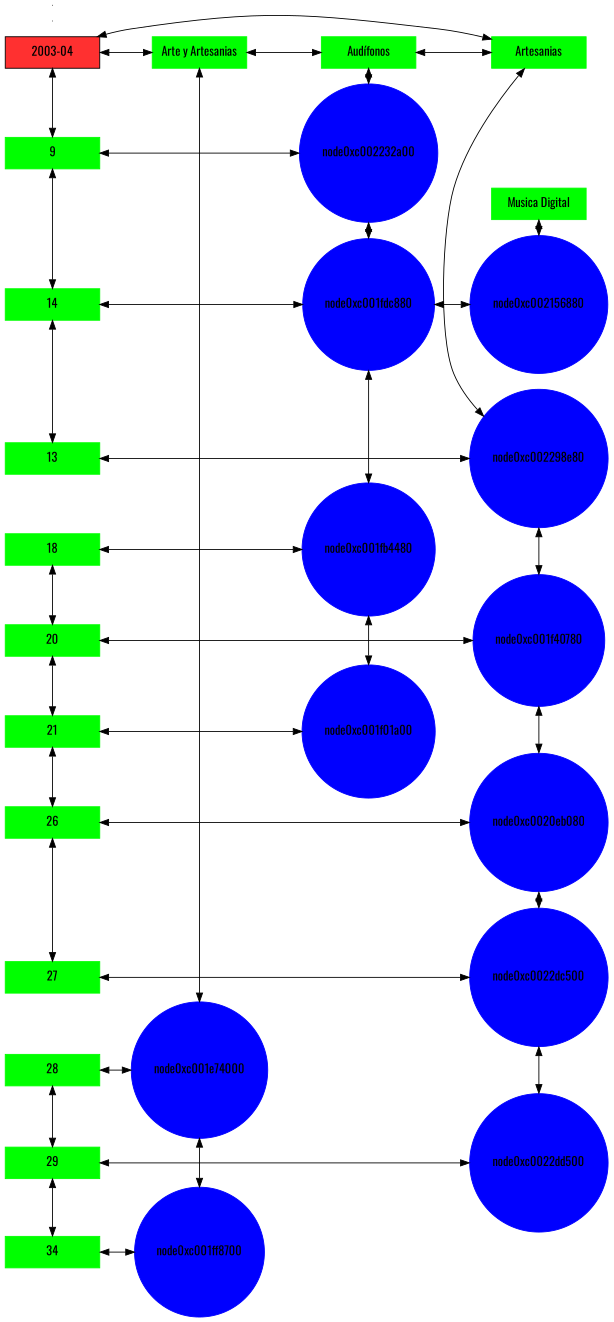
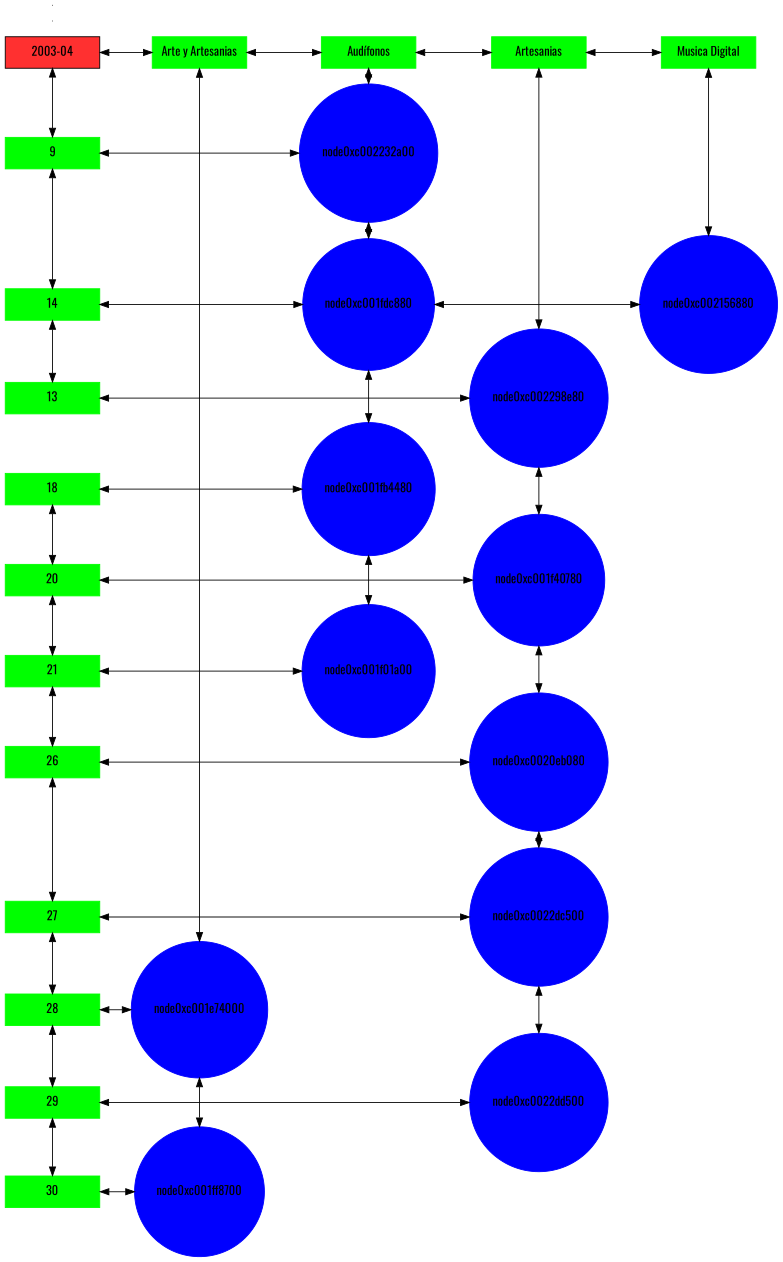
(294, 16) -> (624, 52)
none -> (52, 963)
(52, 1252) -> (52, 1192)
